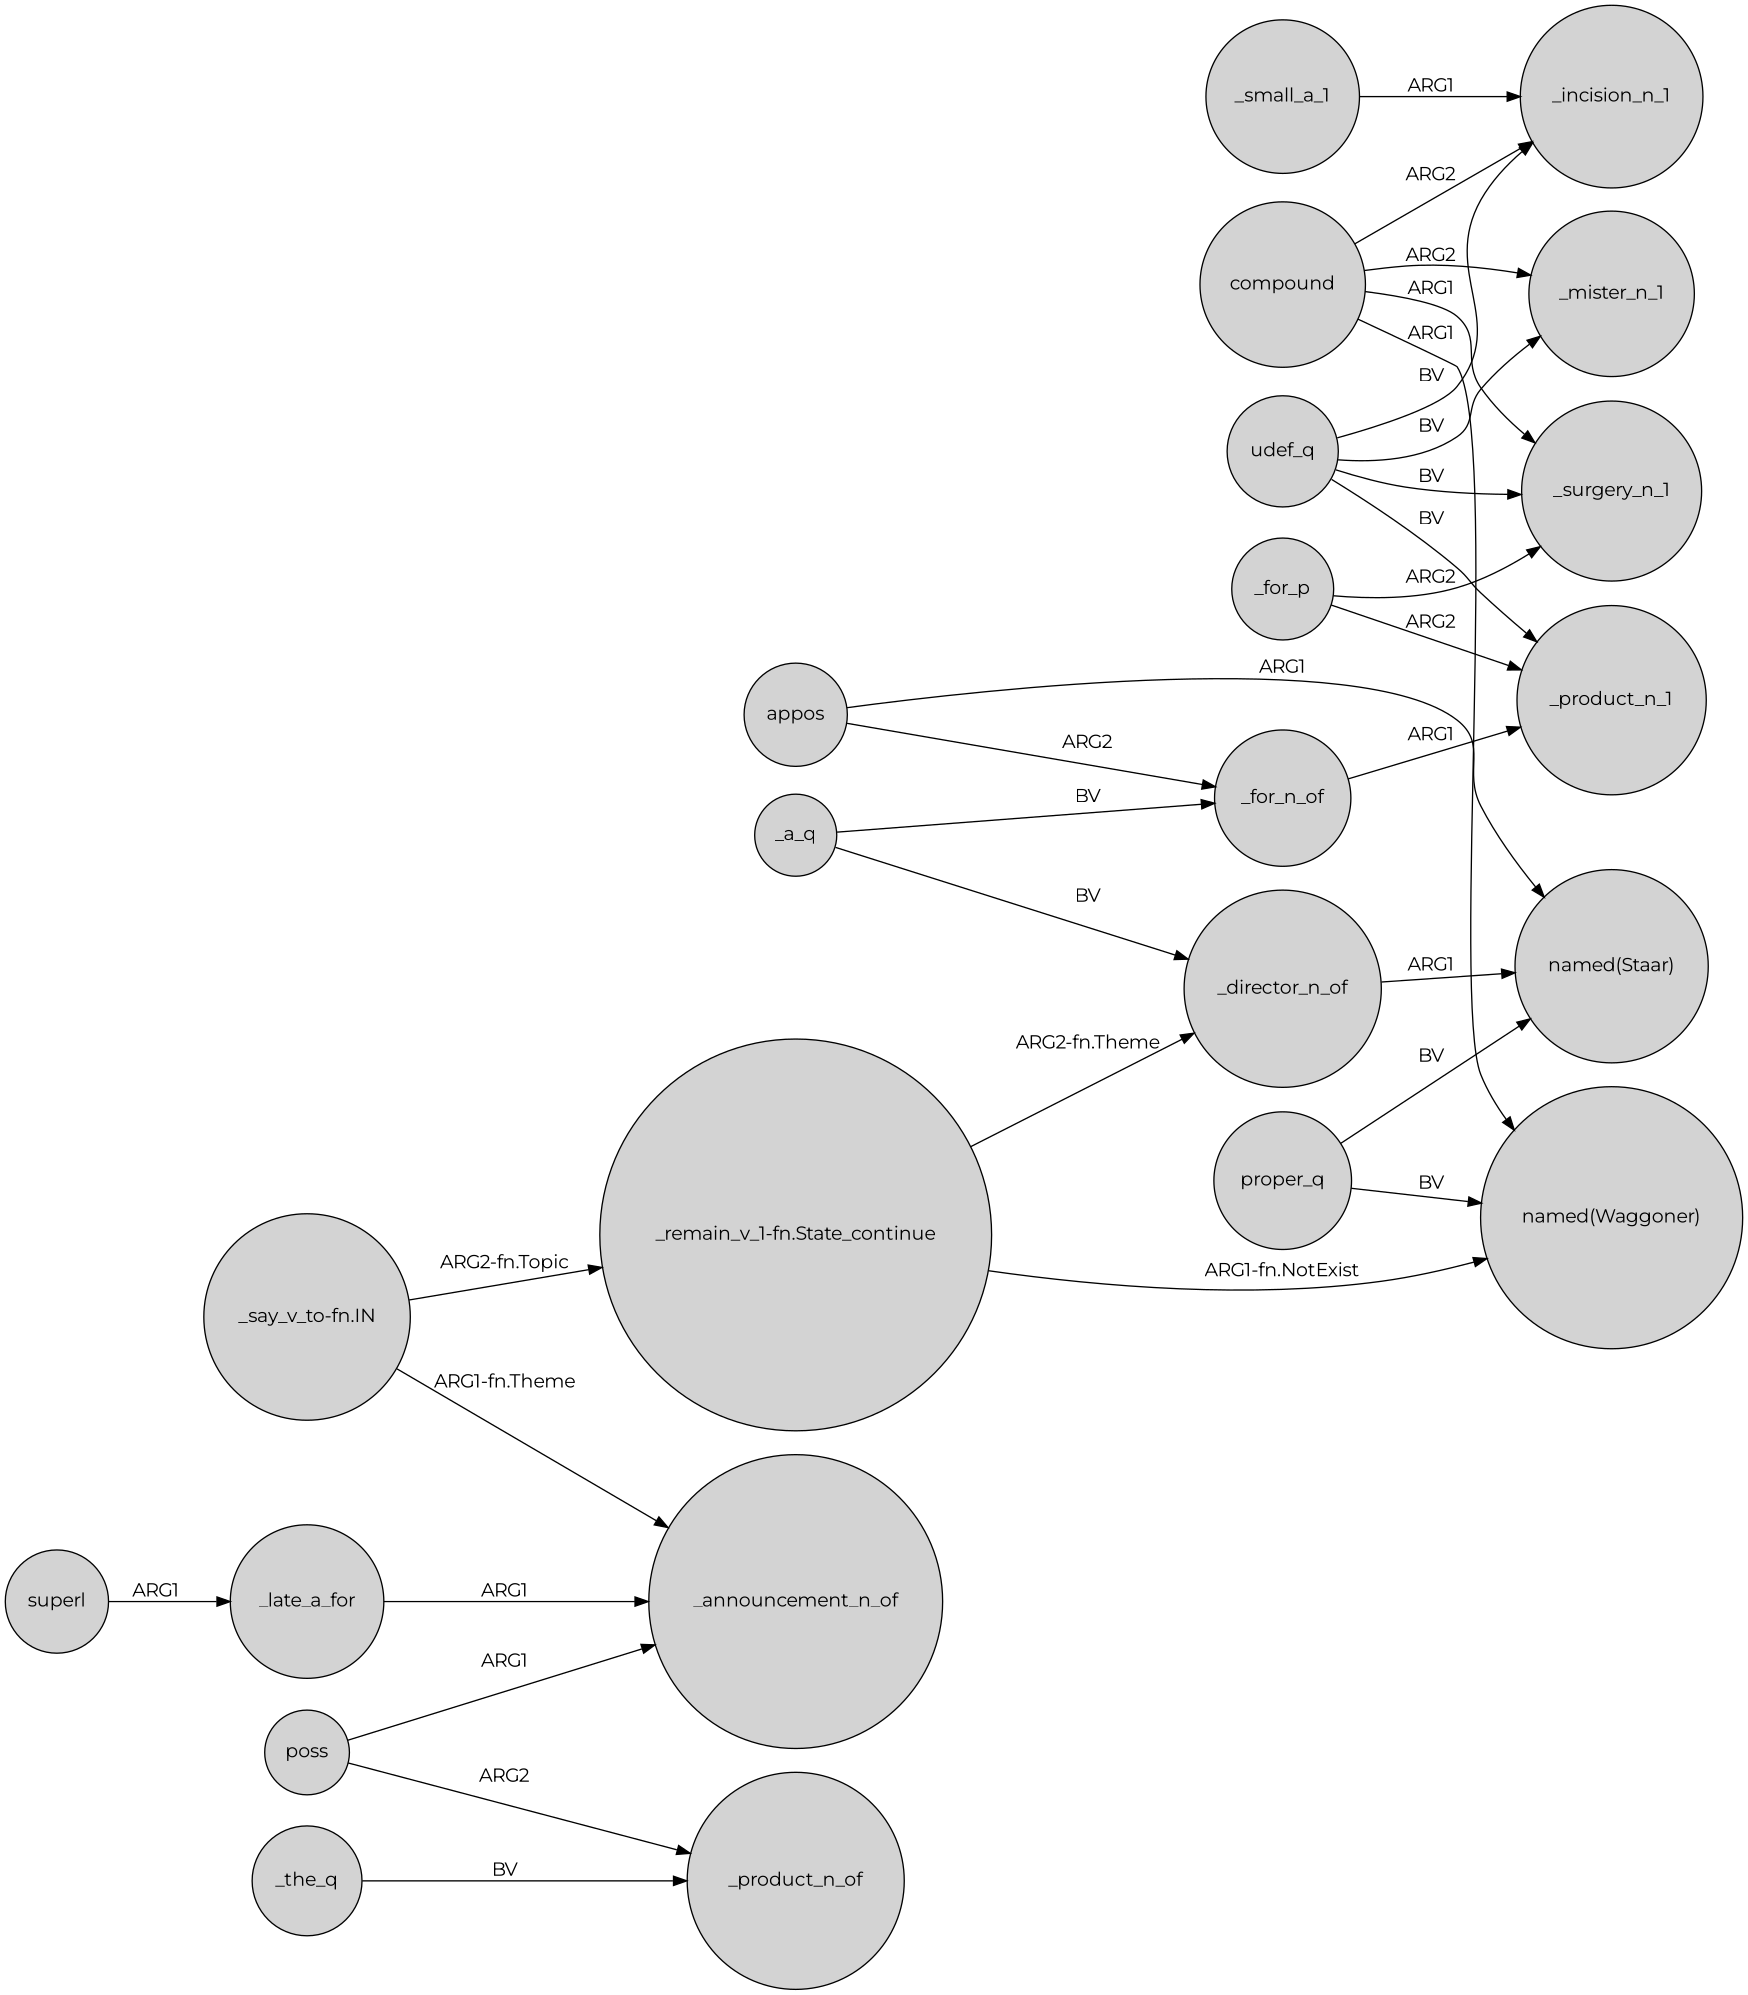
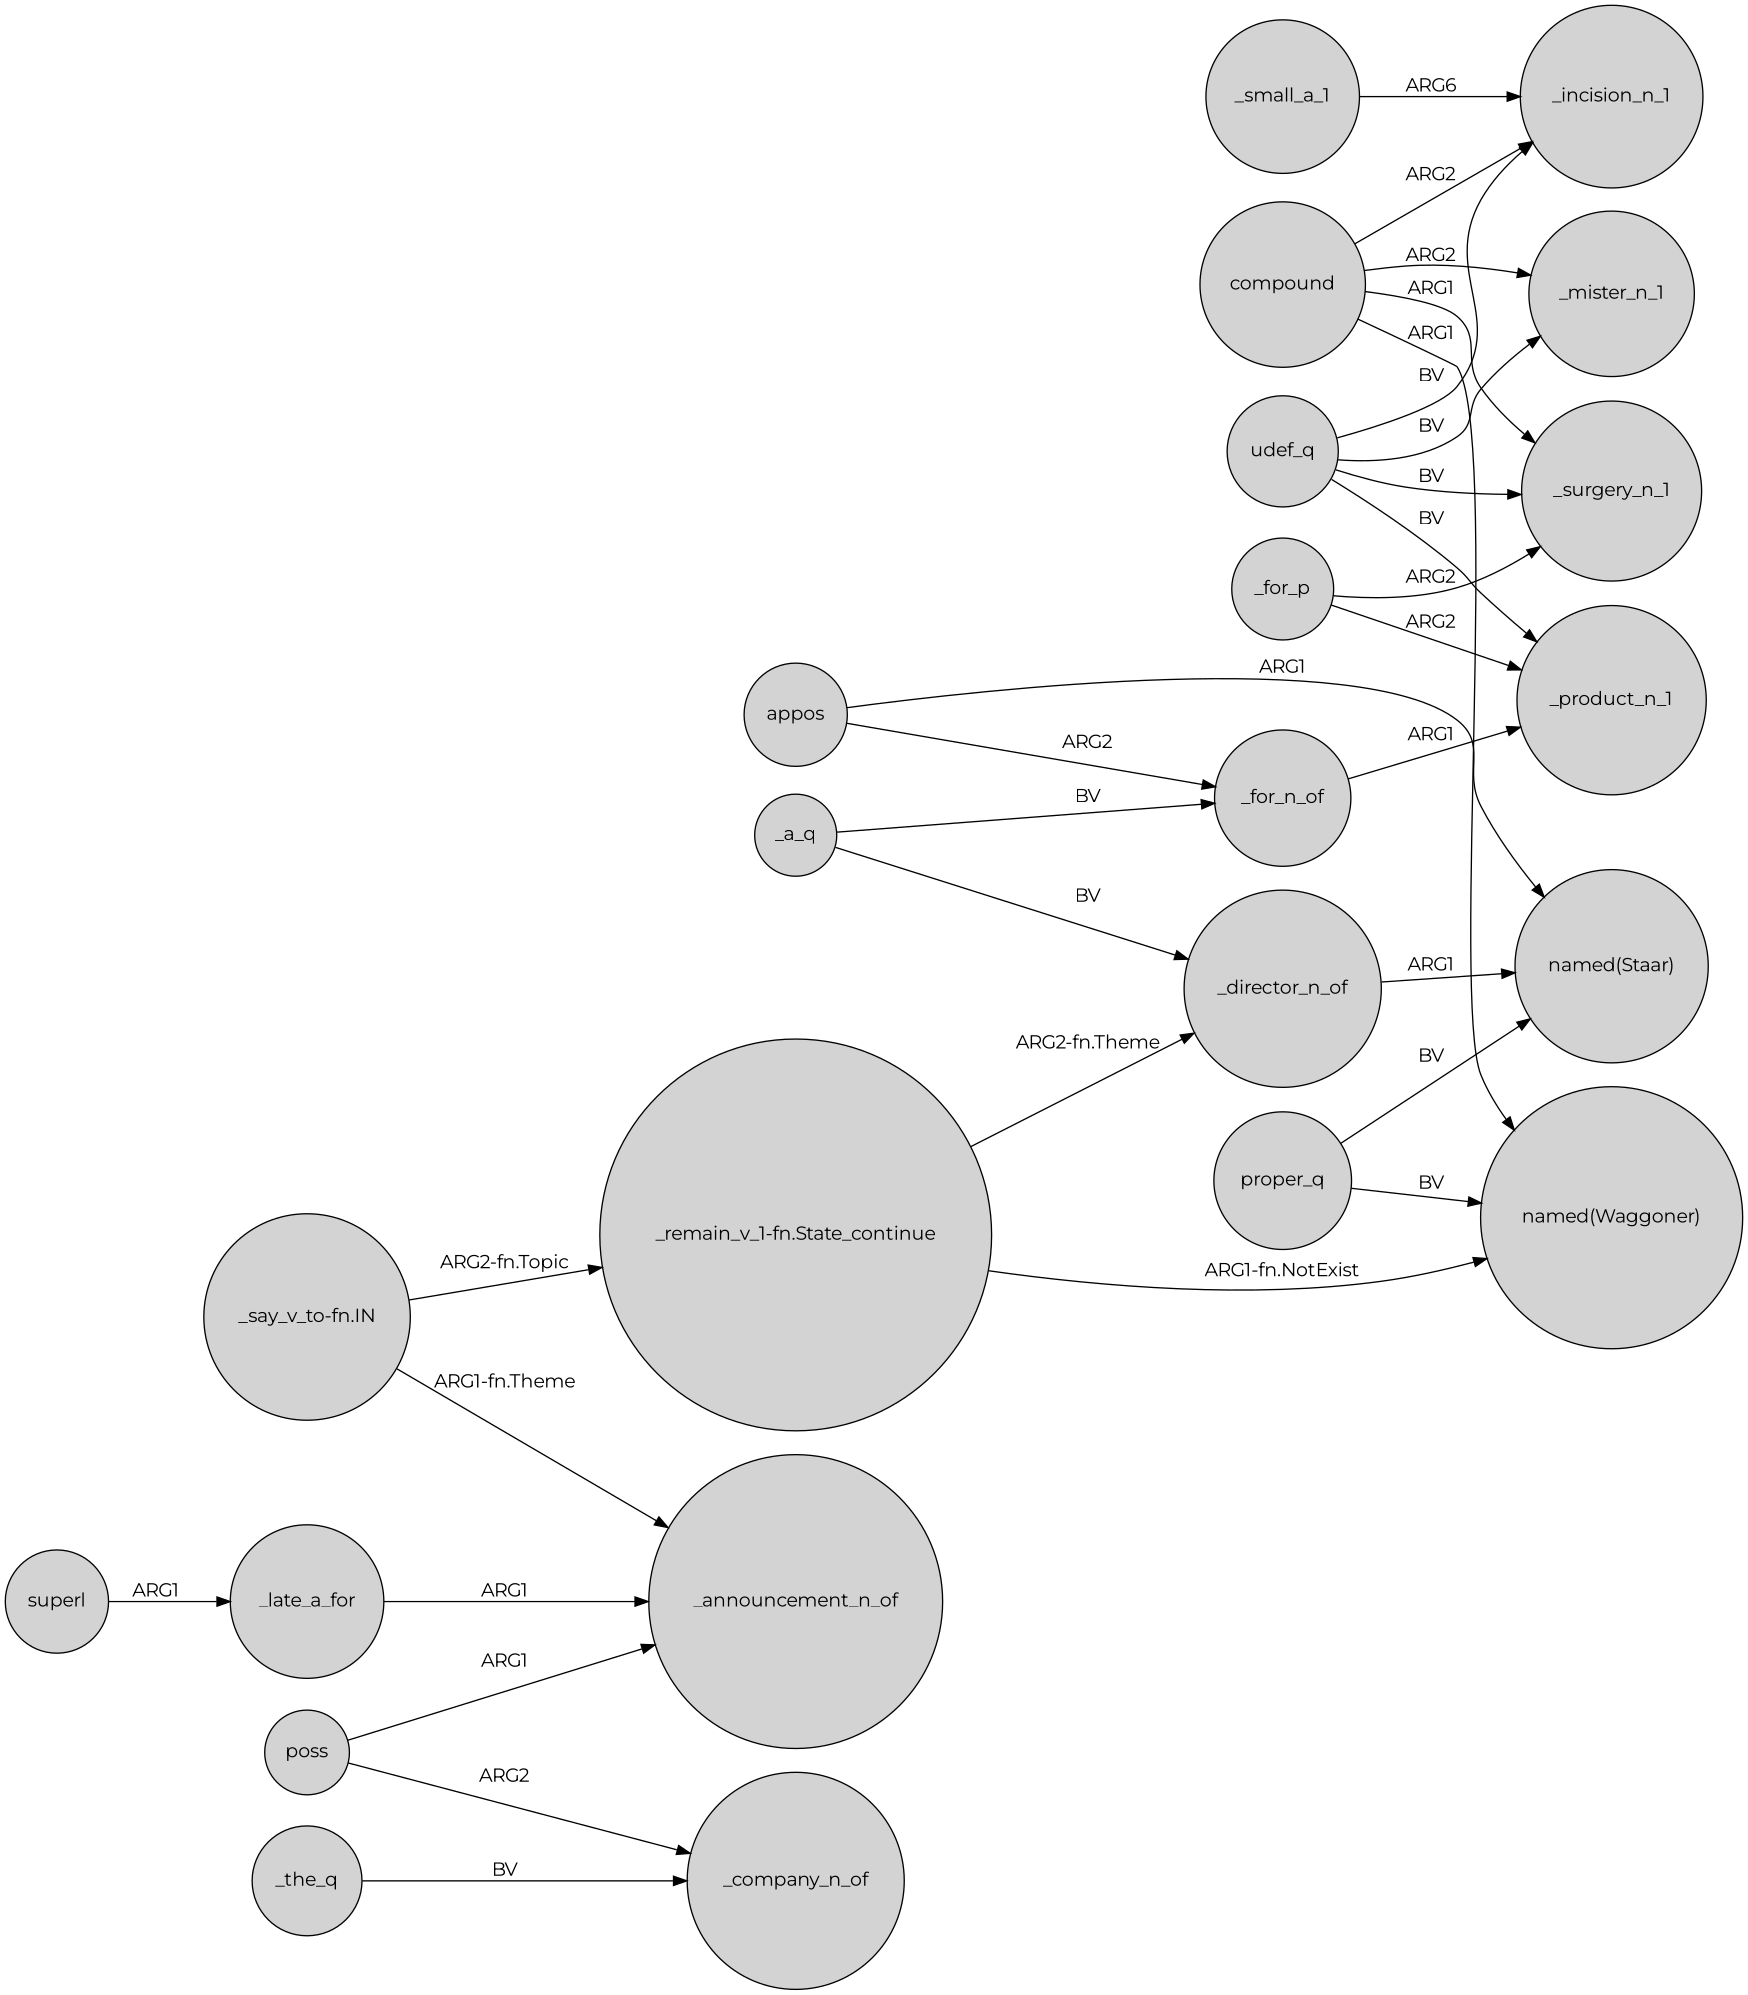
(1431, 87) -> (1431, 87)
(796, 1881) -> (796, 1881)
